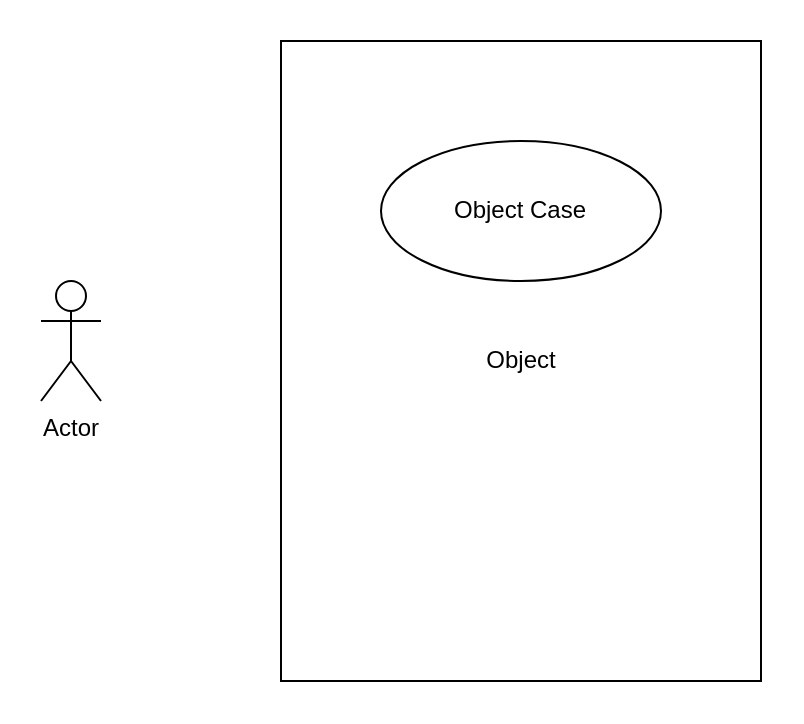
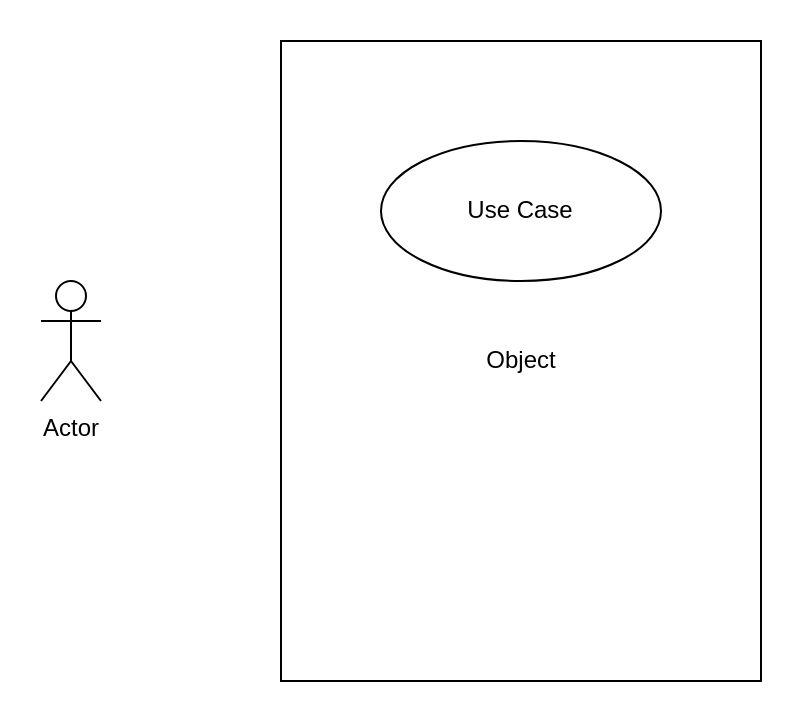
(521, 211) -> (521, 211)
